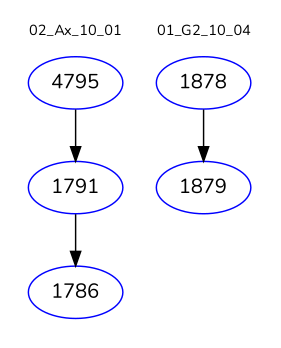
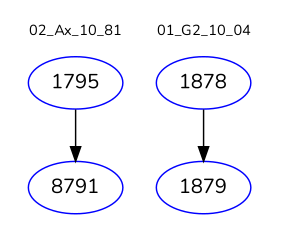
(76, 31) -> (76, 31)
(76, 83) -> (76, 83)
(76, 188) -> (76, 188)
(76, 292) -> none
